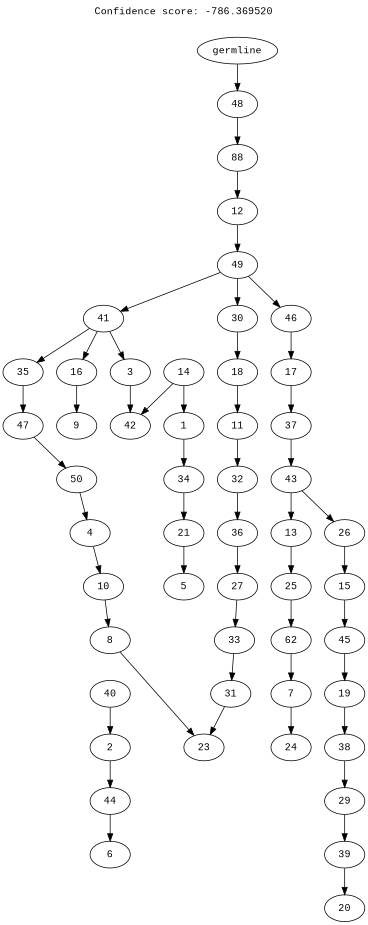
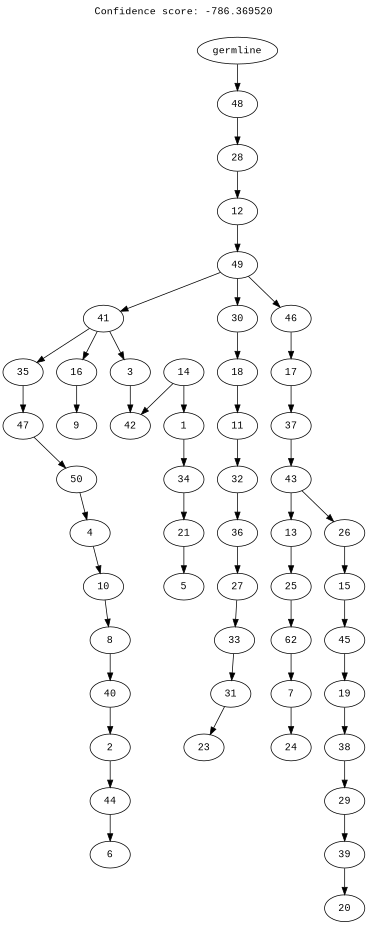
(237, 158) -> (237, 158)
(154, 691) -> (110, 663)
